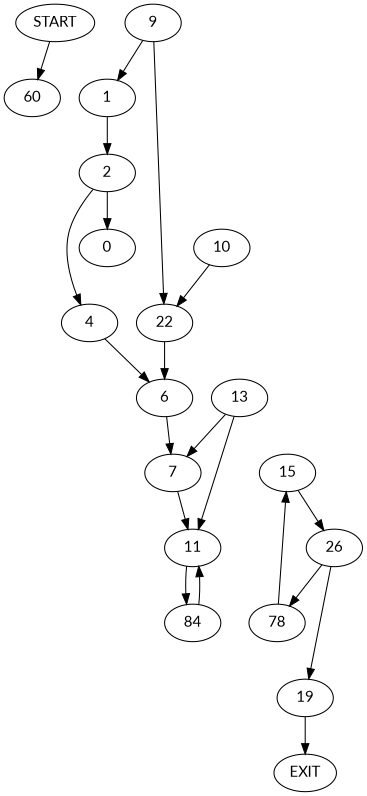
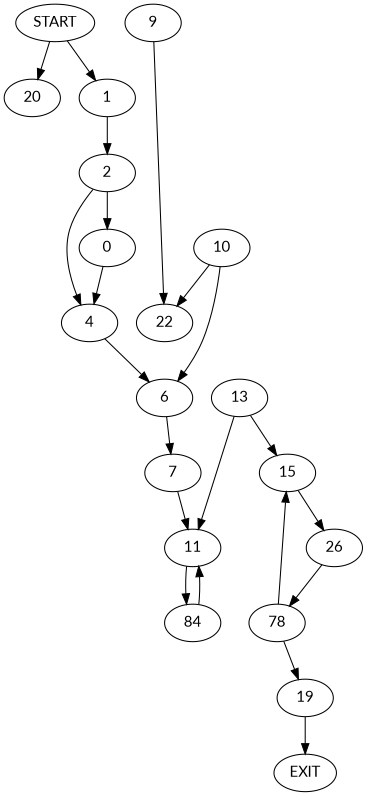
(133, 56) -> (78, 56)
(32, 98) -> (32, 98)
none -> (100, 280)
(165, 355) -> (209, 322)
(210, 432) -> (261, 431)
(321, 618) -> (289, 655)
